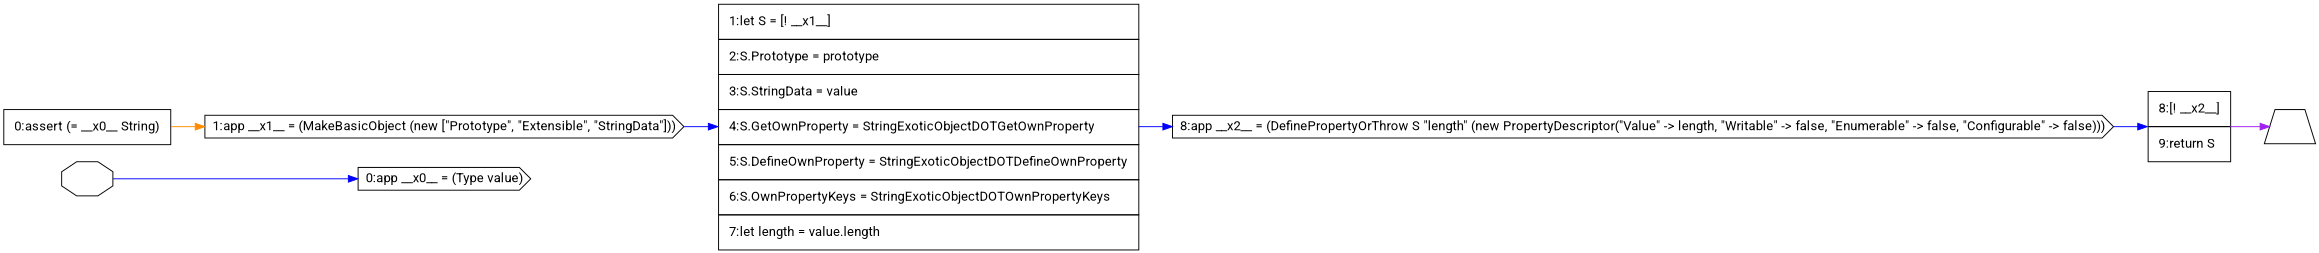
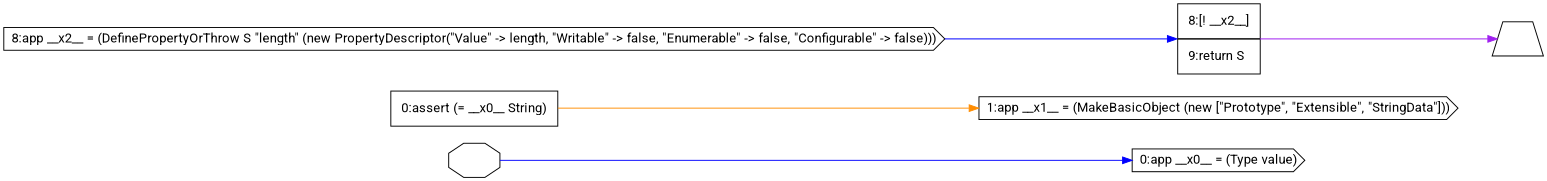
(928, 127) -> none
